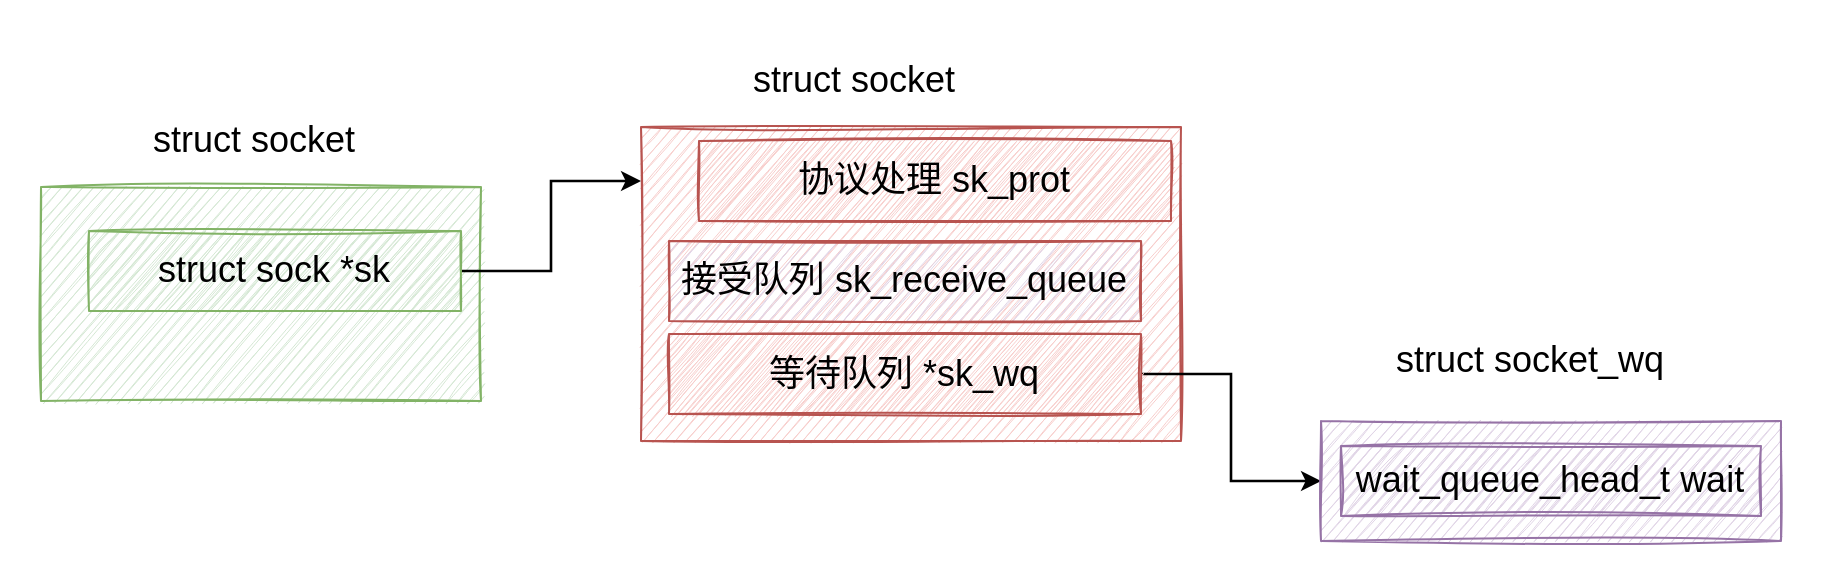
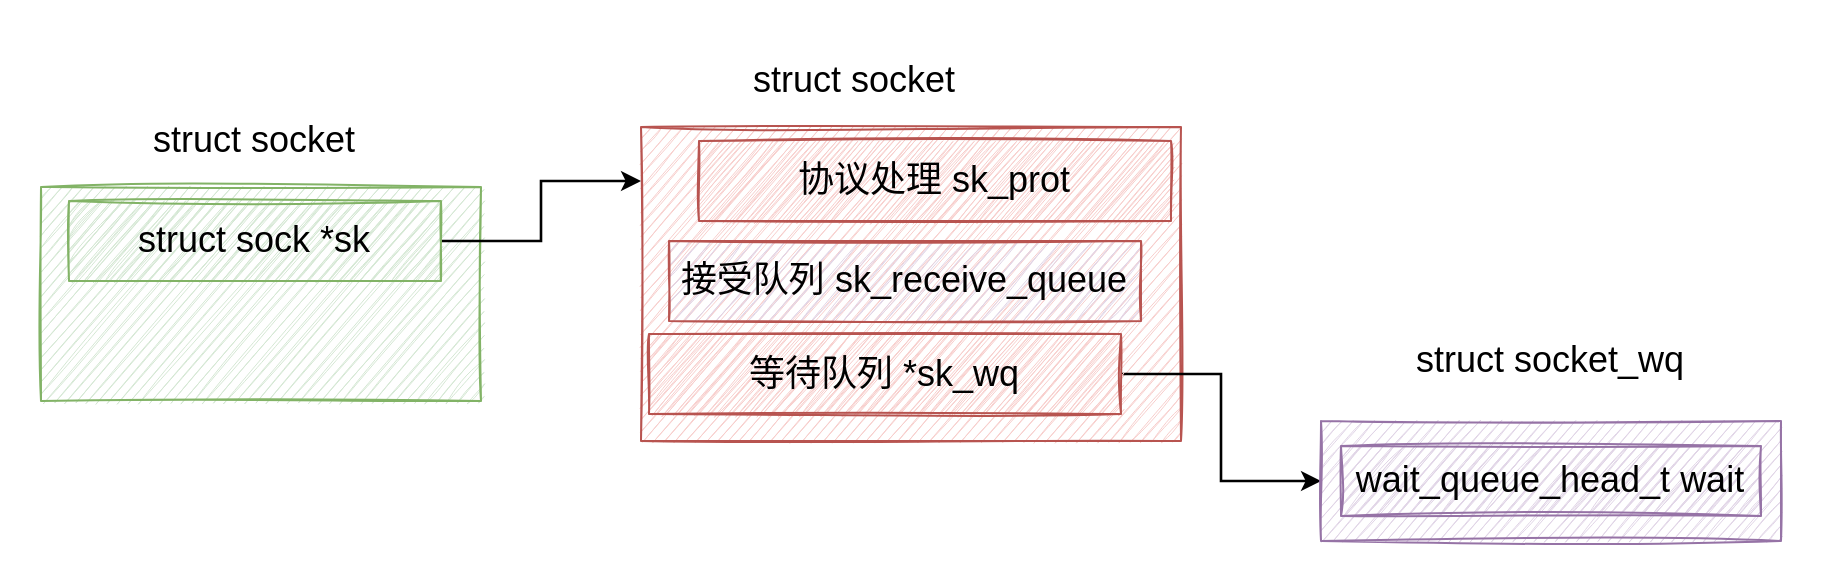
(275, 271) -> (255, 241)
(1531, 361) -> (1551, 361)
(905, 374) -> (885, 374)
